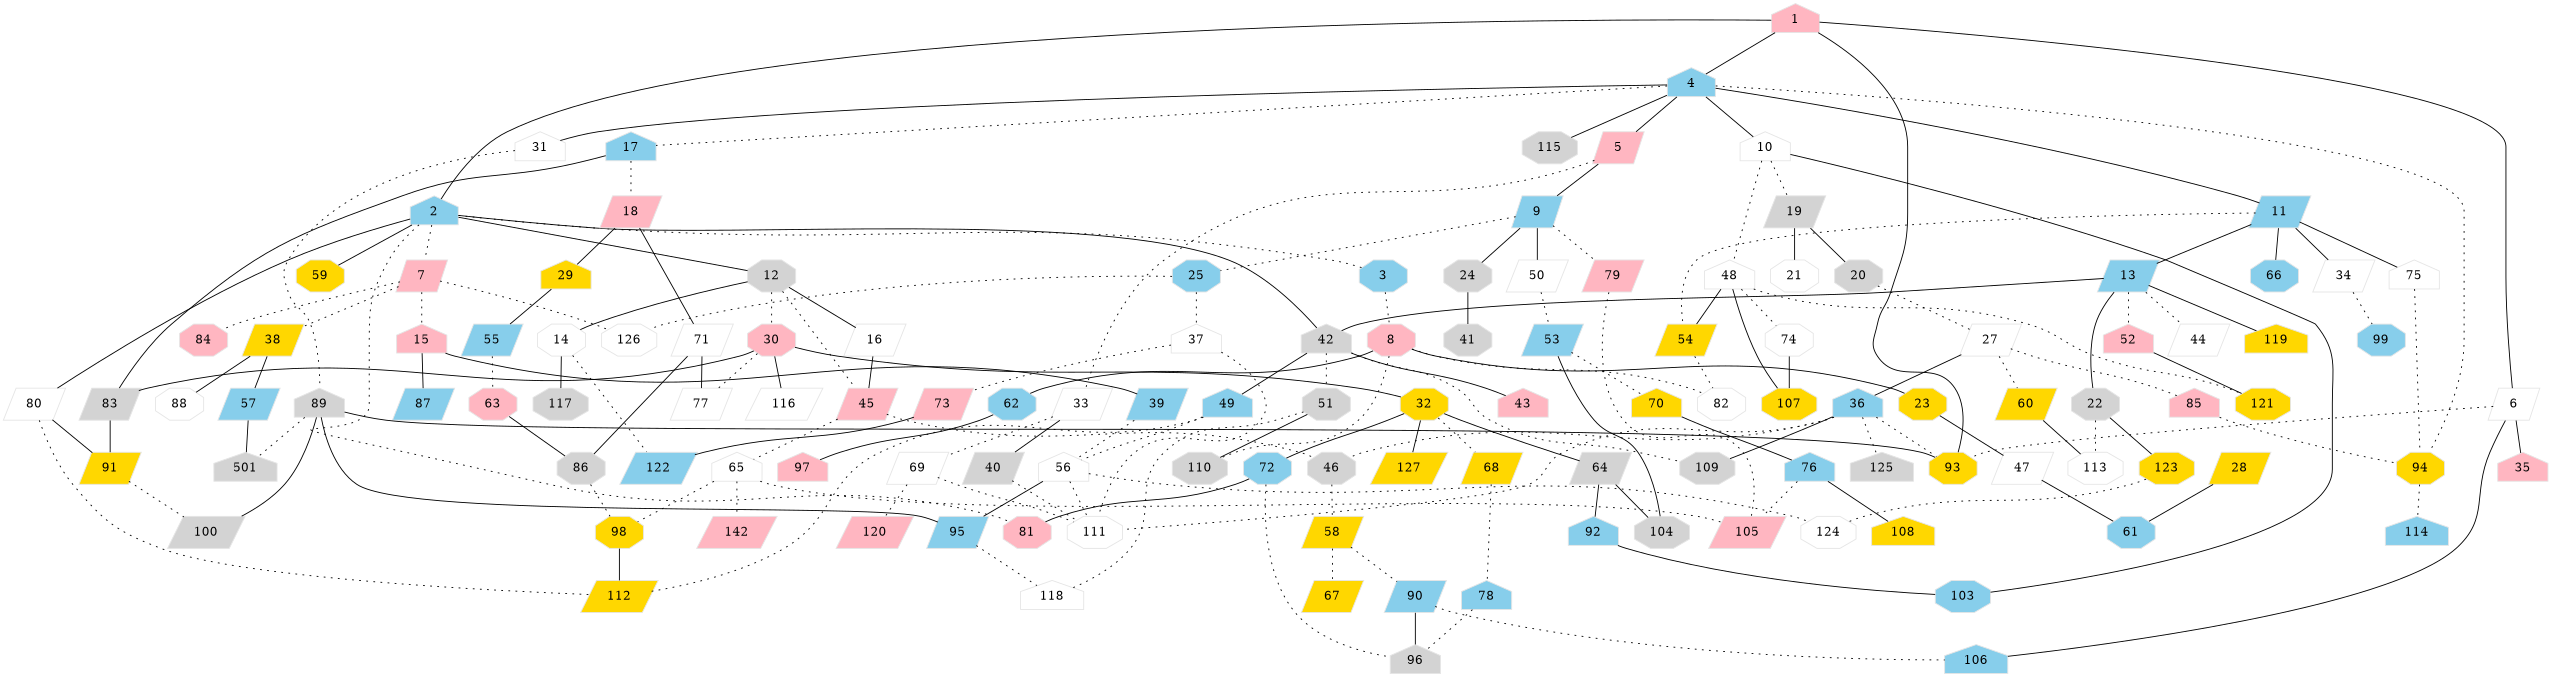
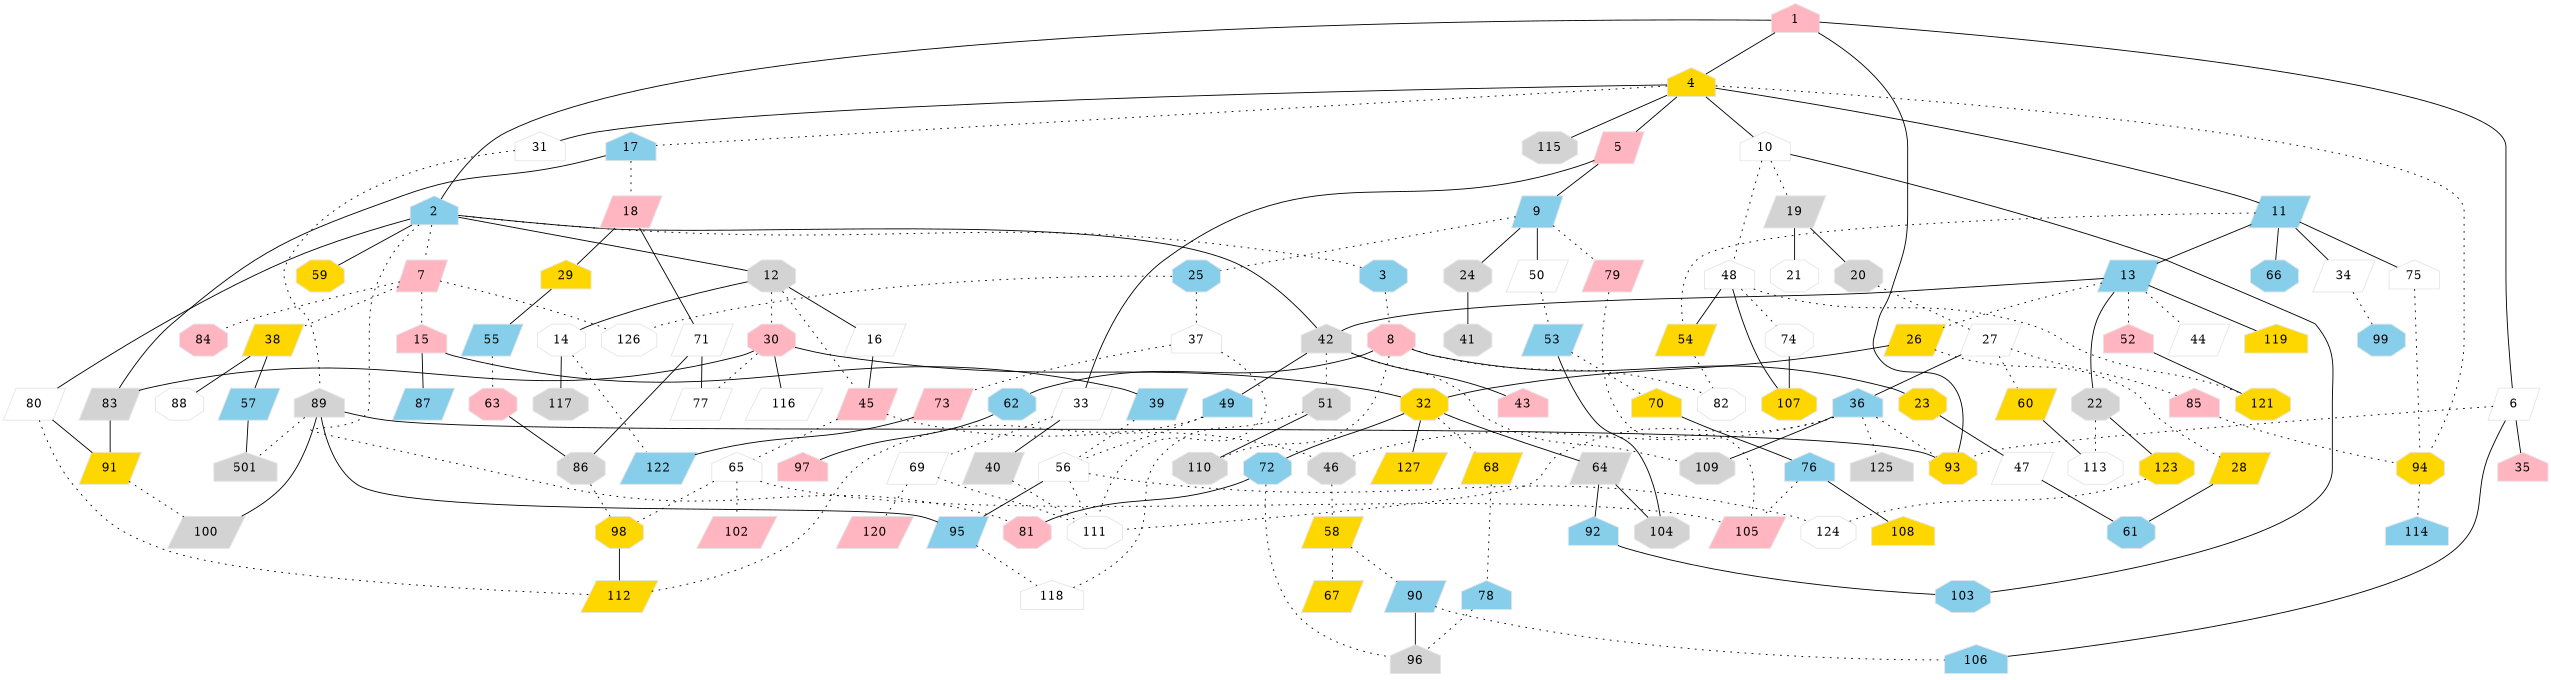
(1691, 84) -> (1691, 84)
(1298, 200) -> (1298, 200)
none -> (1915, 340)
(737, 532) -> (737, 532)
